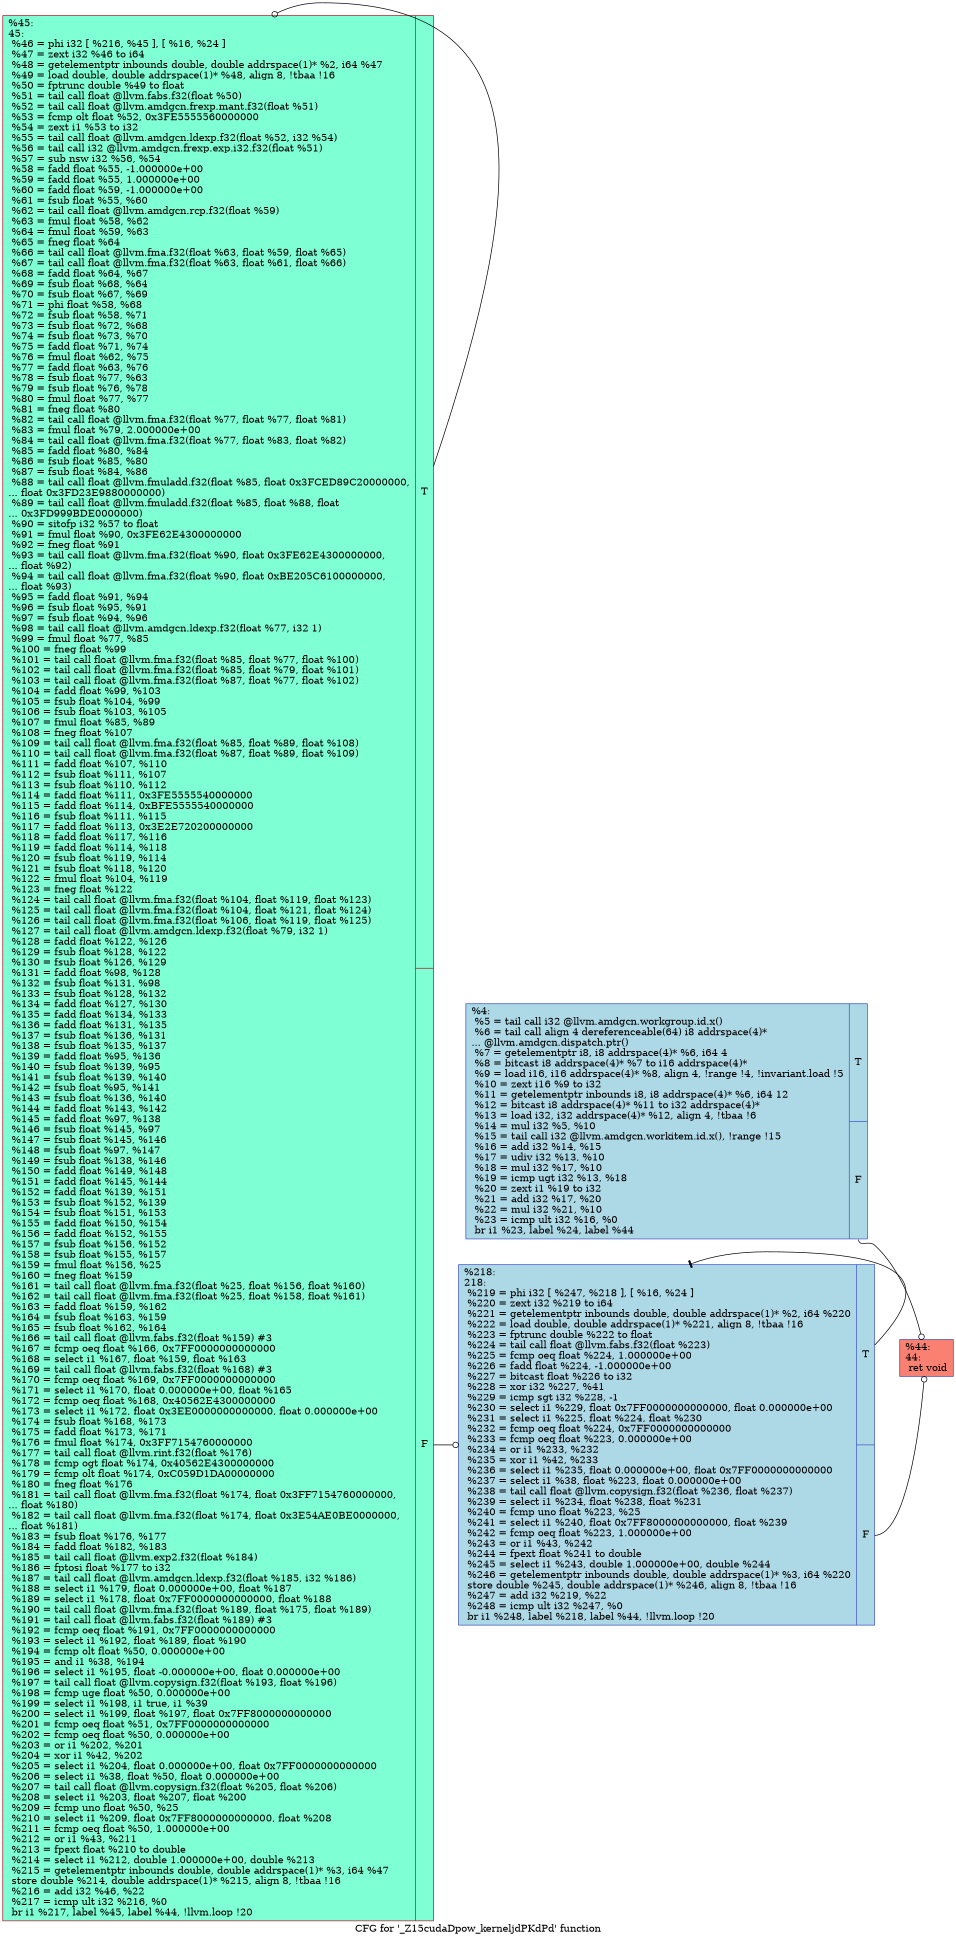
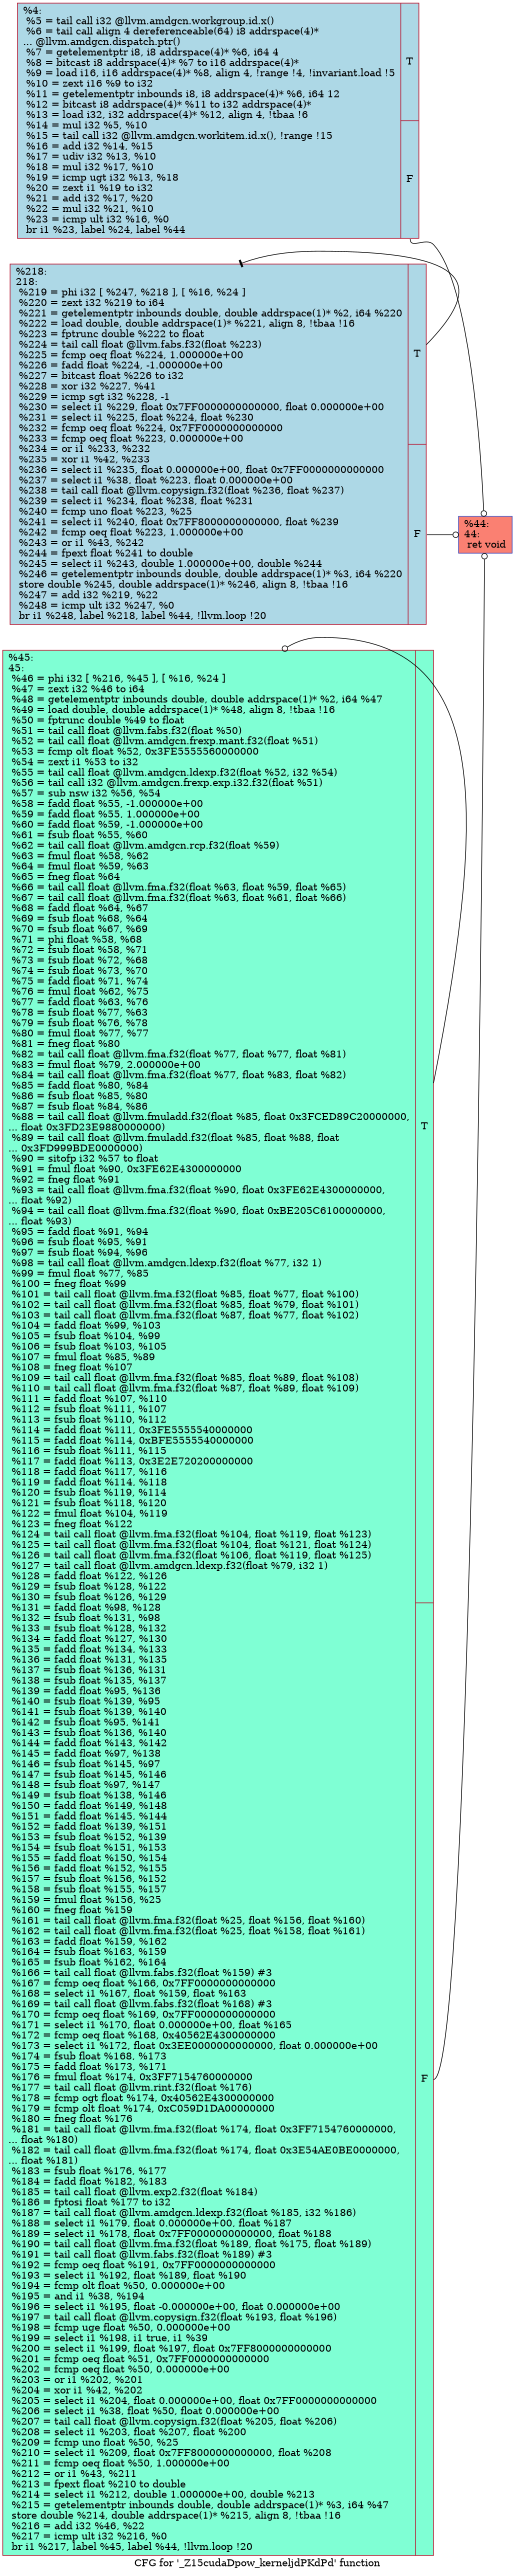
(667, 1121) -> (218, 121)
(443, 1445) -> (475, 1320)
(667, 1445) -> (218, 444)
